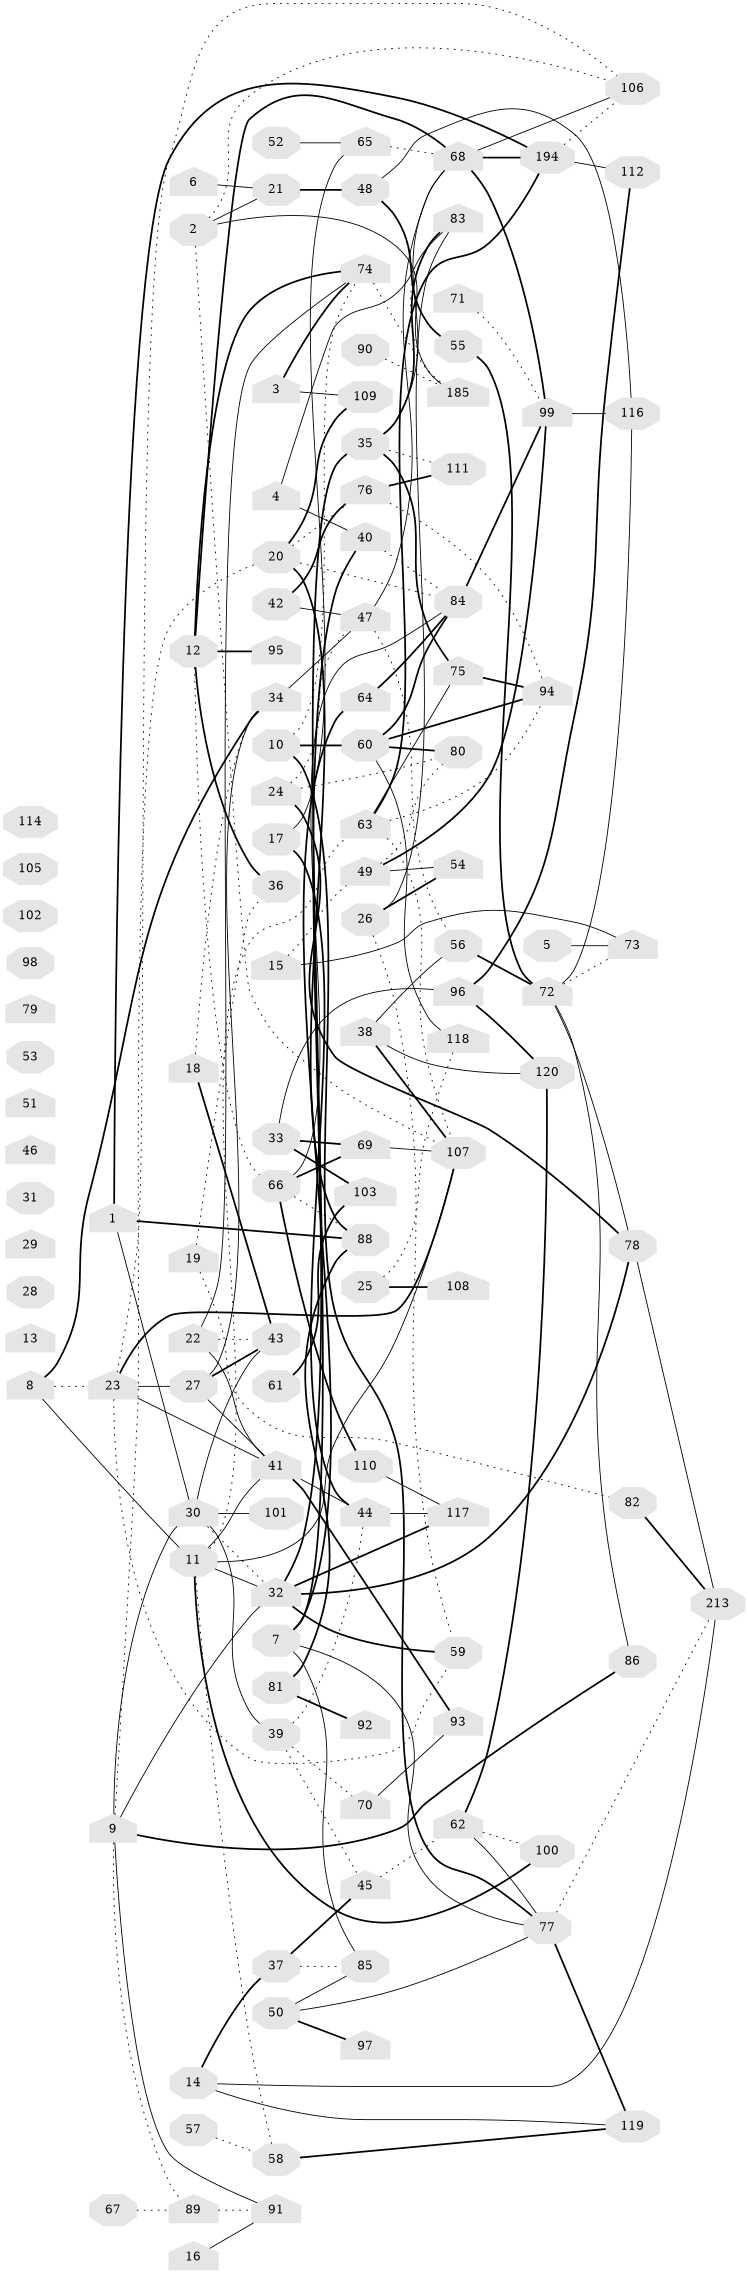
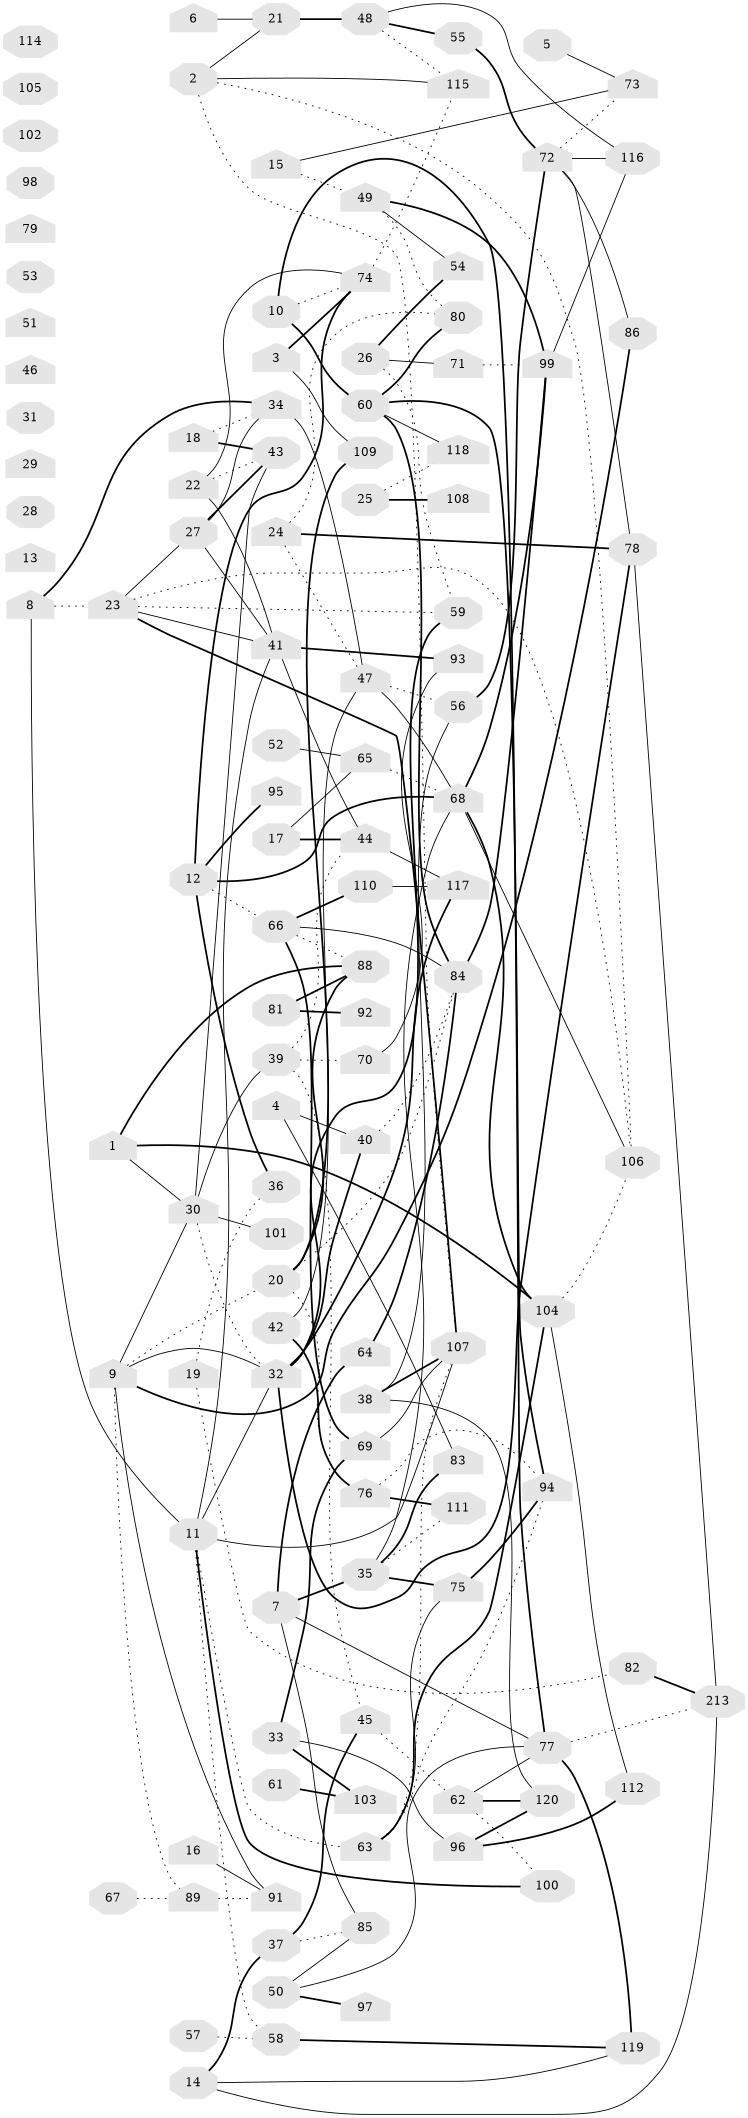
(547, 158) -> (547, 1311)
(365, 350) -> none
(458, 394) -> (458, 85)
(418, 503) -> (418, 362)
